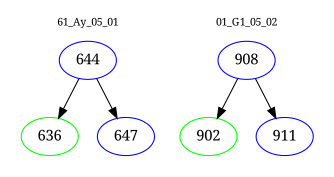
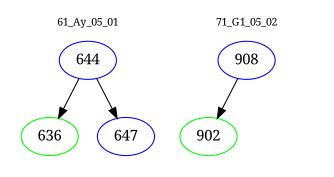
(247, 23) -> (247, 23)
(285, 137) -> none
